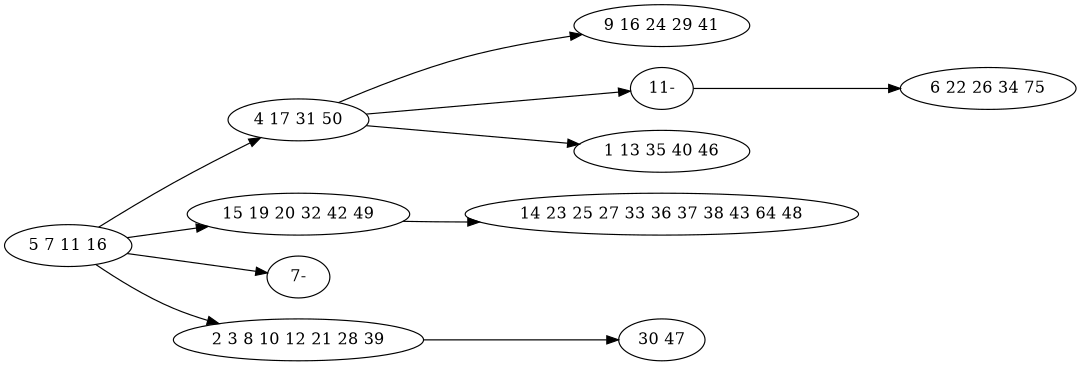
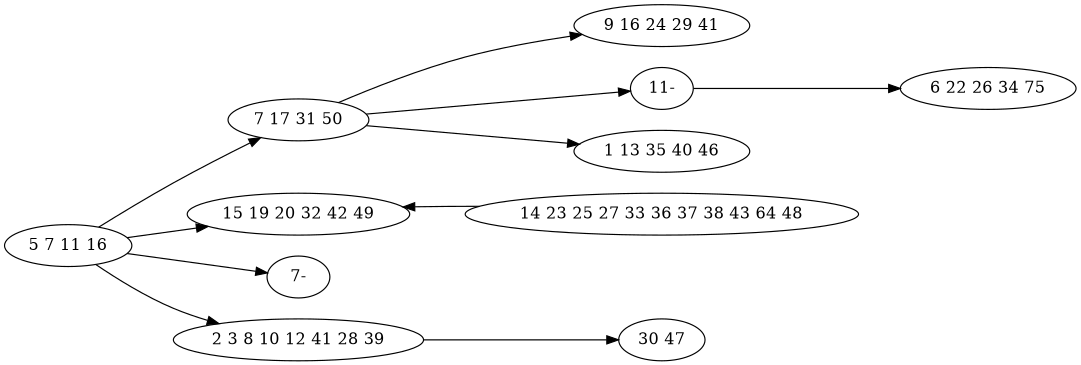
(298, 120) -> (298, 120)
(435, 222) -> (447, 206)
(298, 340) -> (298, 340)
